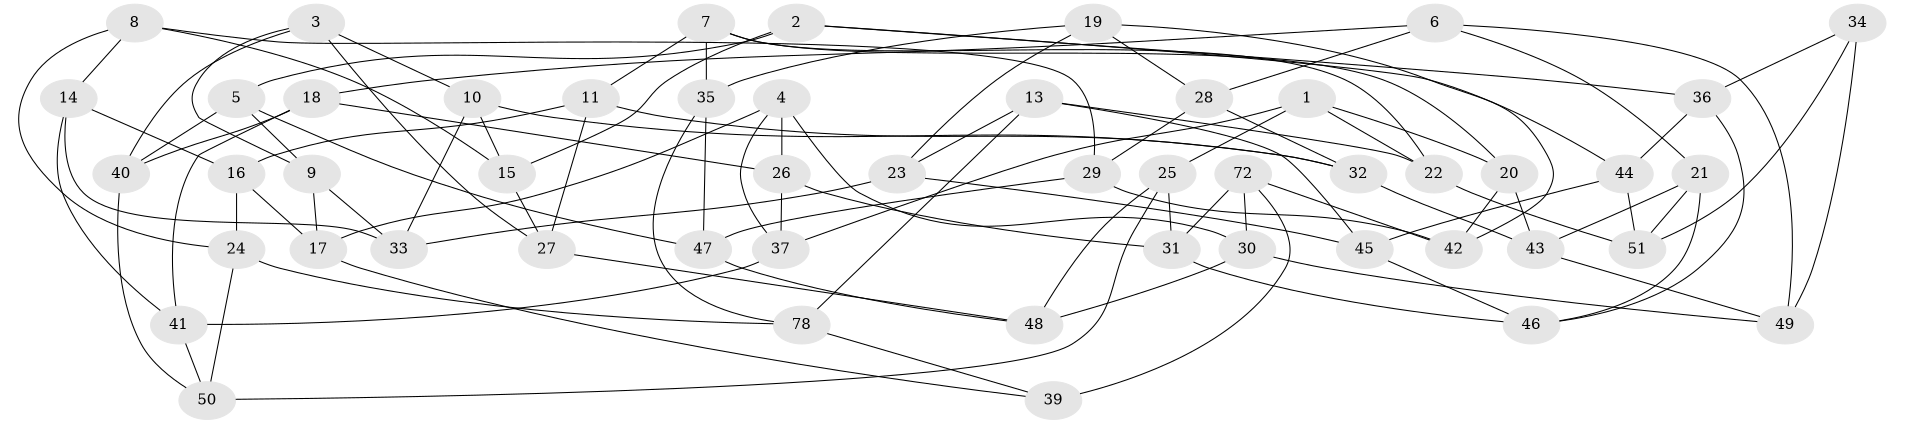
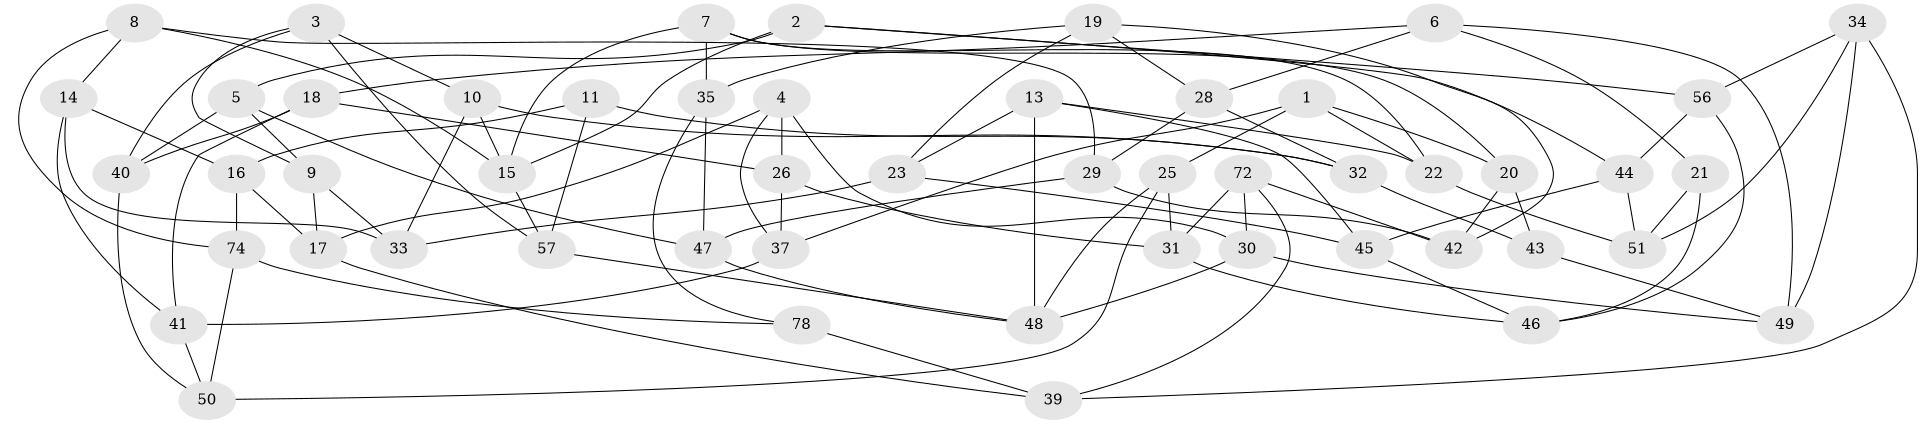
(633, 70) -> (555, 78)
(1703, 99) -> (1703, 99)
(923, 207) -> (1035, 212)
(1619, 213) -> none
(237, 250) -> (237, 250)
(547, 250) -> (547, 250)
none -> (1635, 370)
